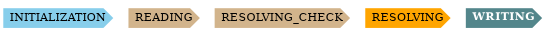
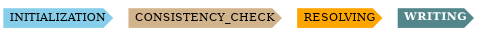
(164, 18) -> none
(282, 18) -> (205, 18)
